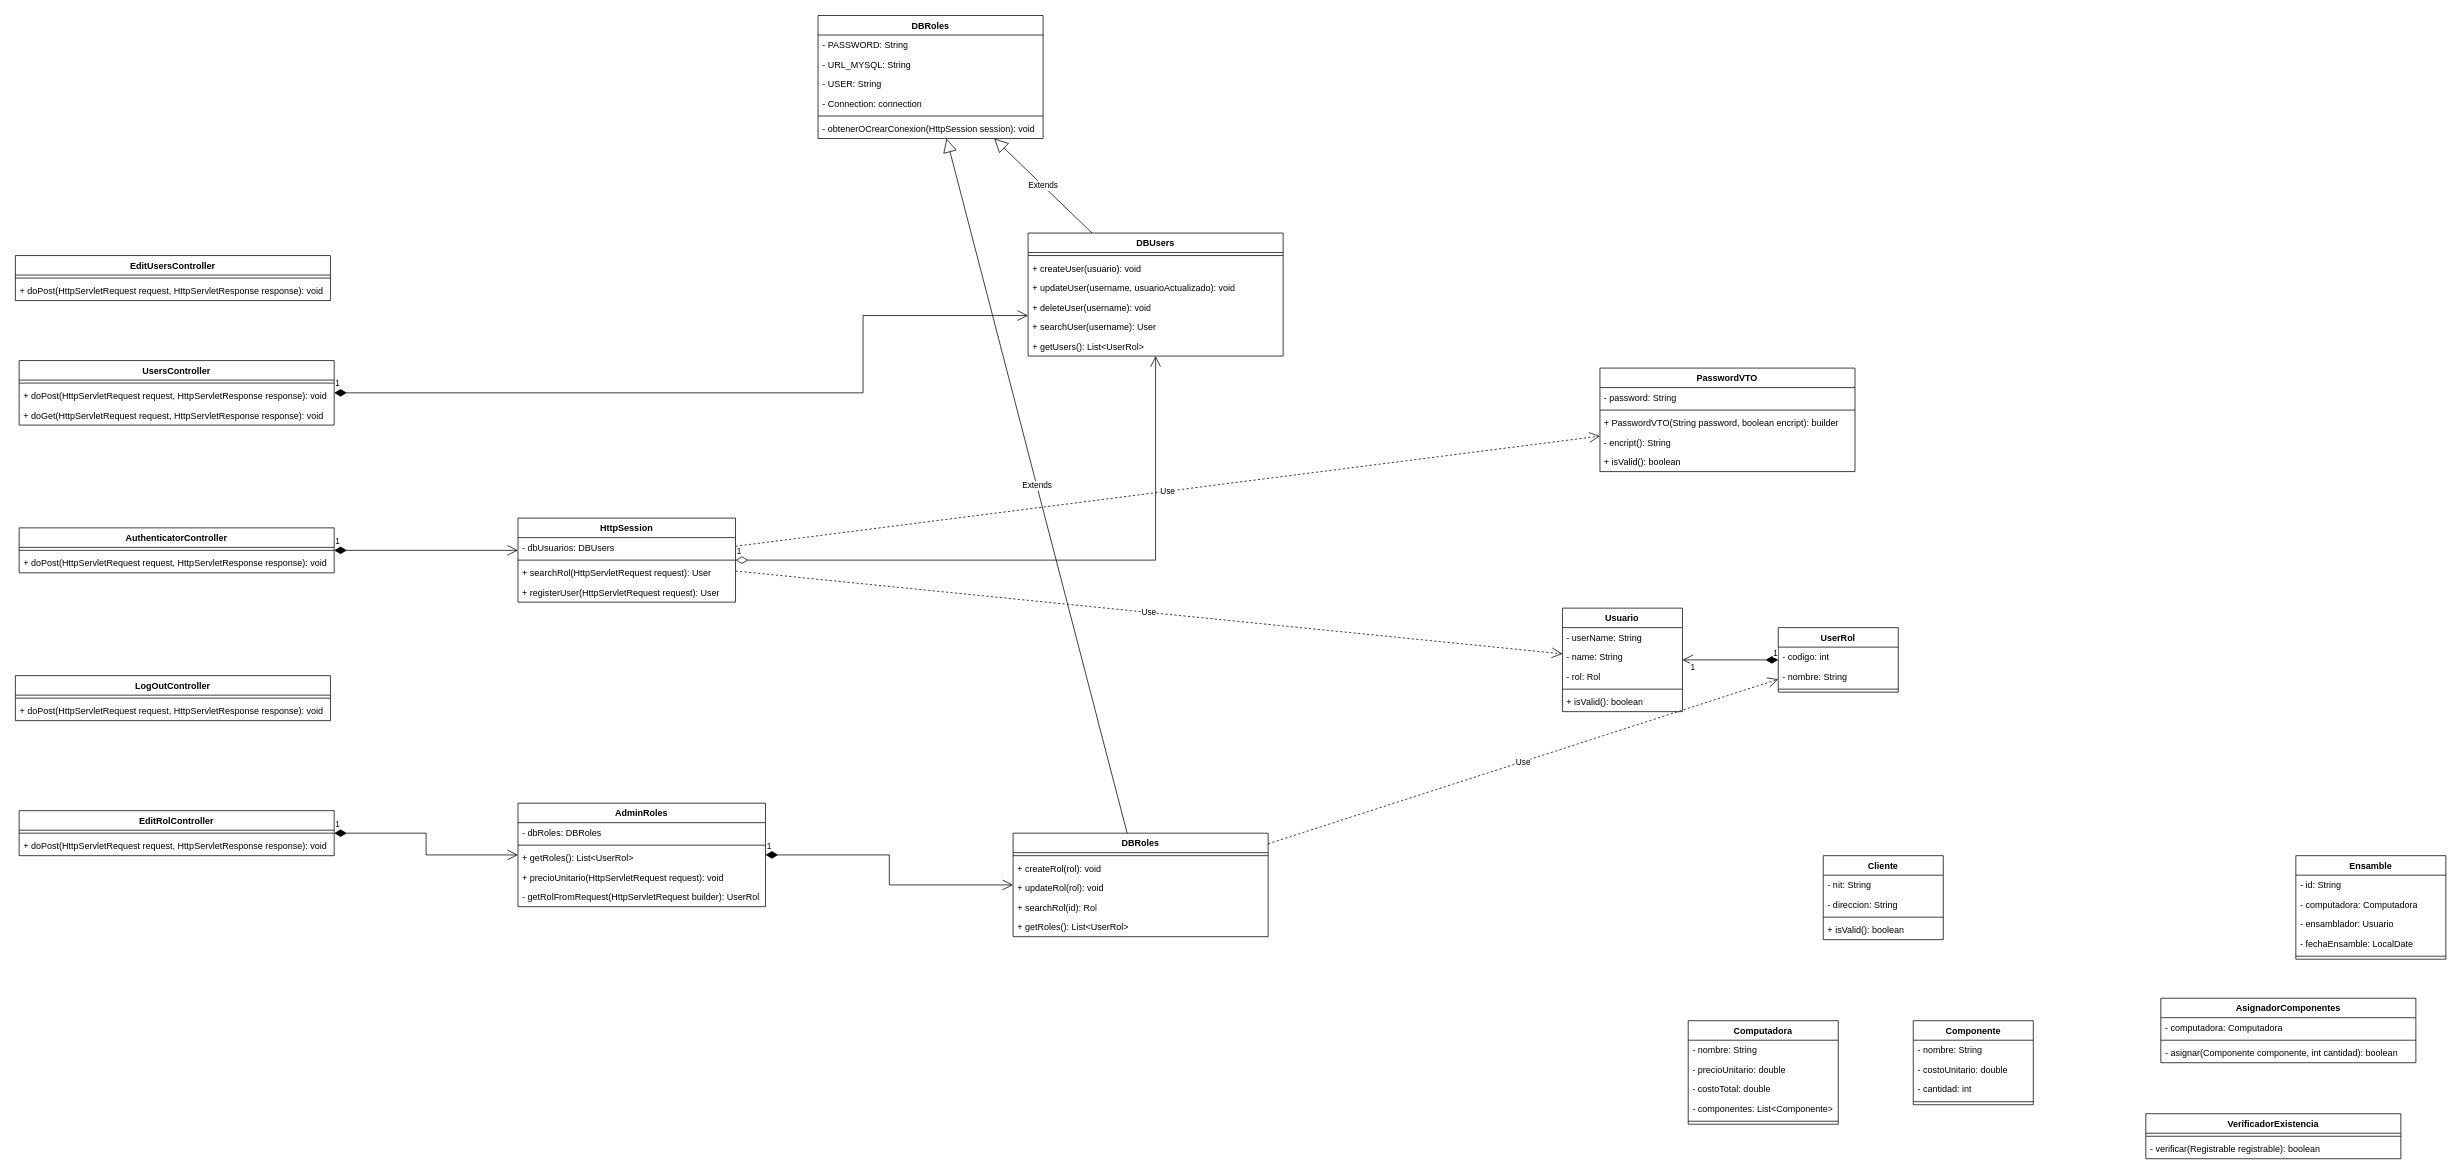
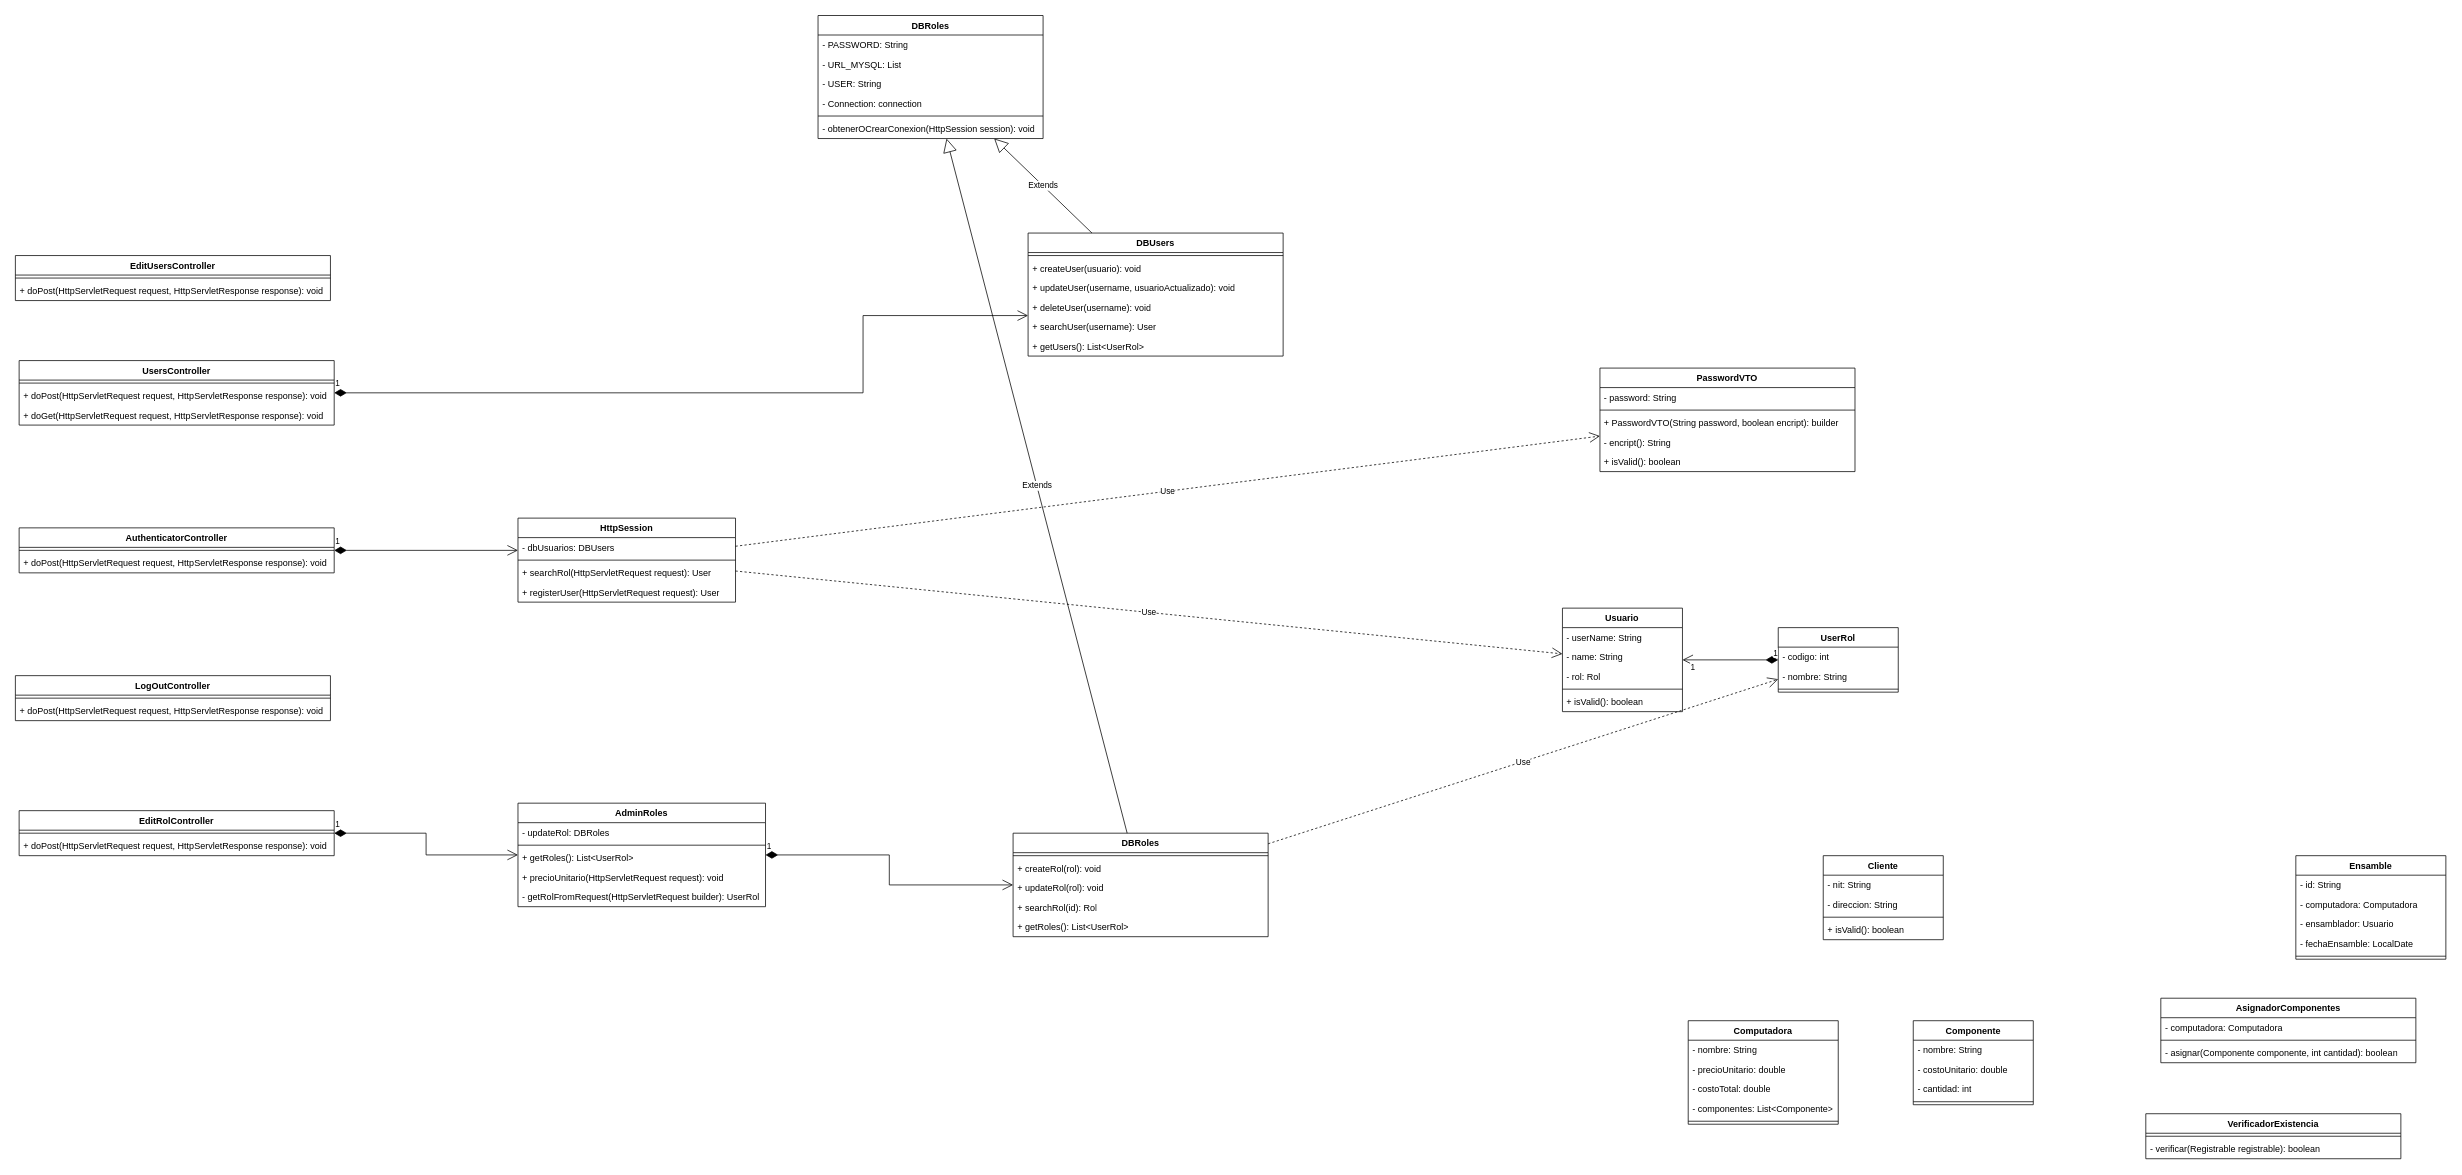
(866, 65) -> (861, 65)
(1052, 560) -> none
(562, 833) -> (567, 833)
